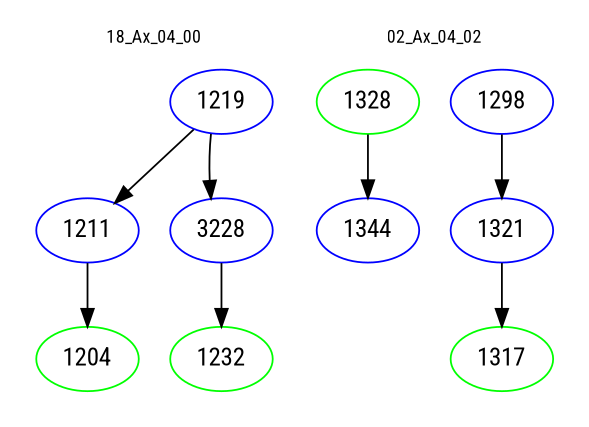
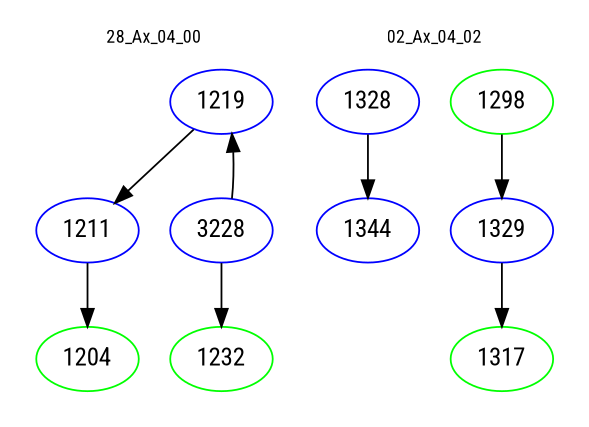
(154, 38) -> (154, 38)
(368, 102) -> (368, 102)
(502, 102) -> (502, 102)
(210, 157) -> (233, 175)
(502, 230) -> (502, 230)
